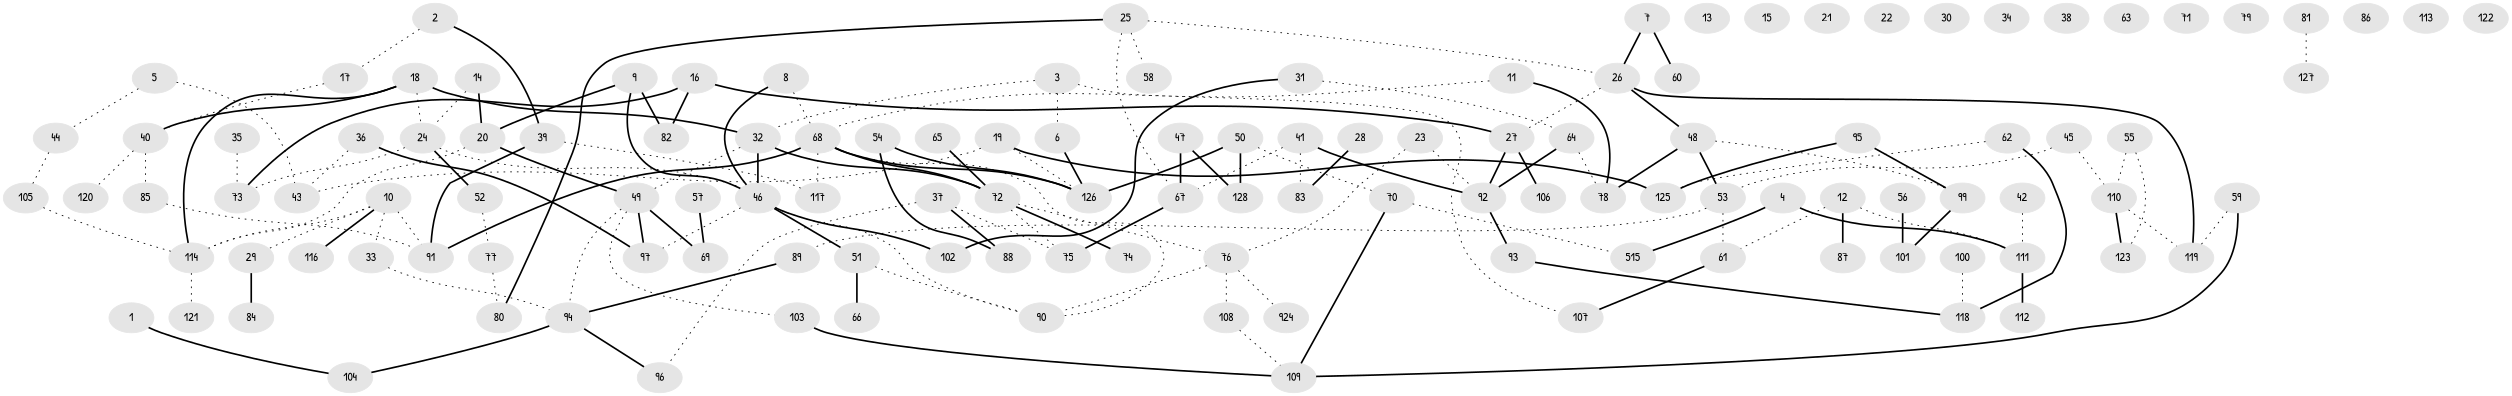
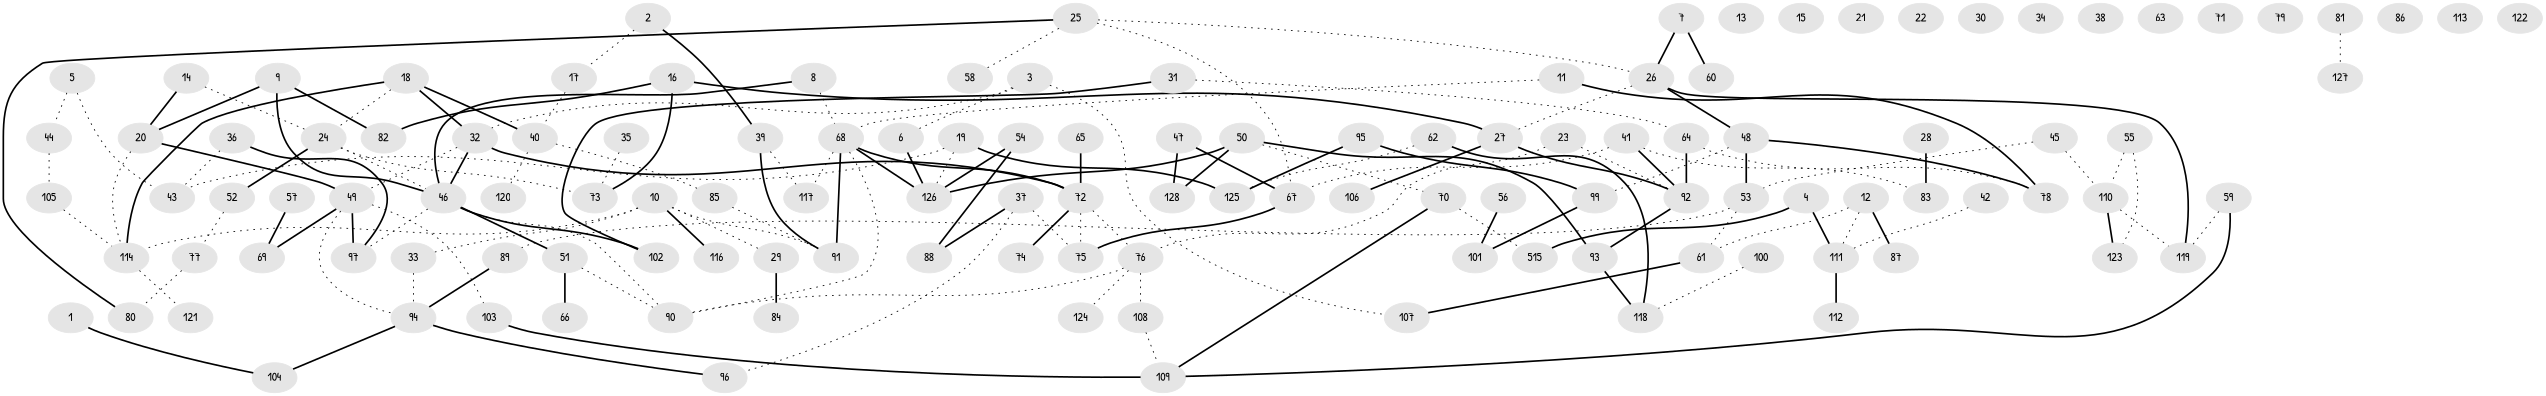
none -> (1467, 159)
(1286, 318) -> (1081, 318)
